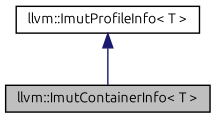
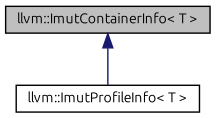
(108, 67) -> (108, 67)
